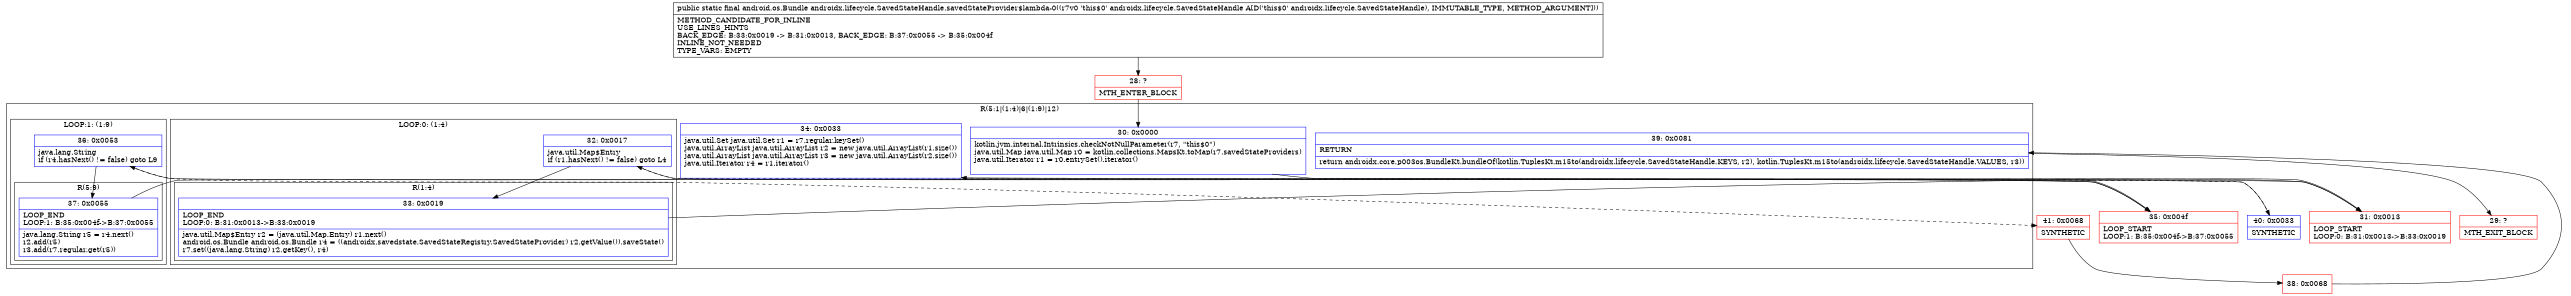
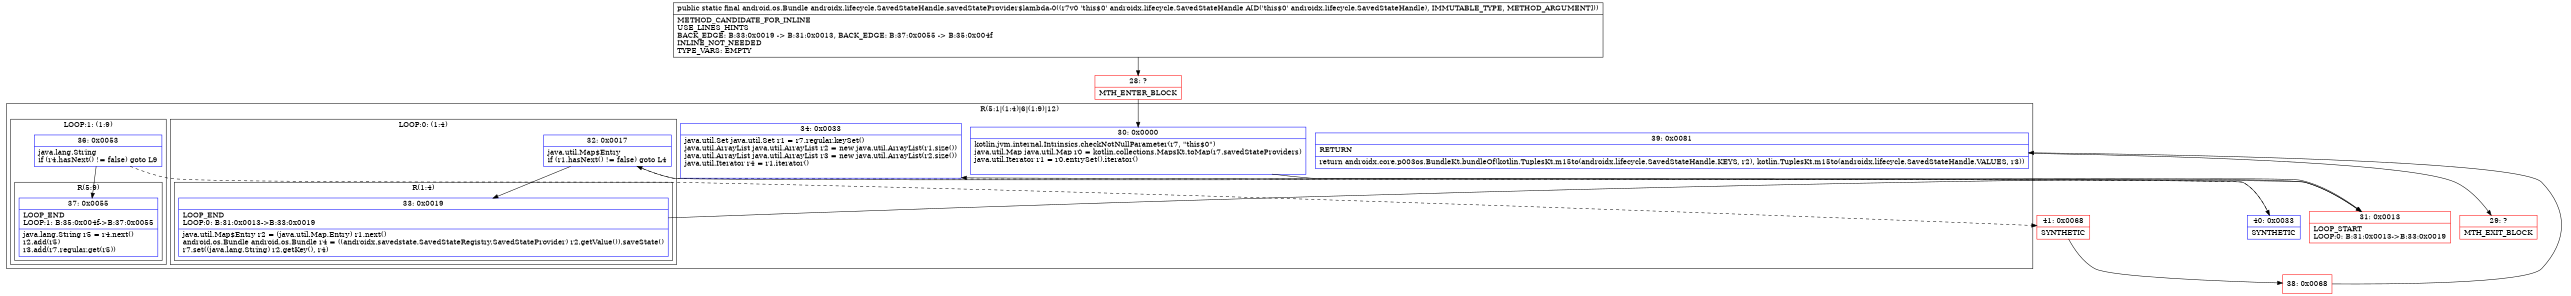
(2169, 227) -> none
